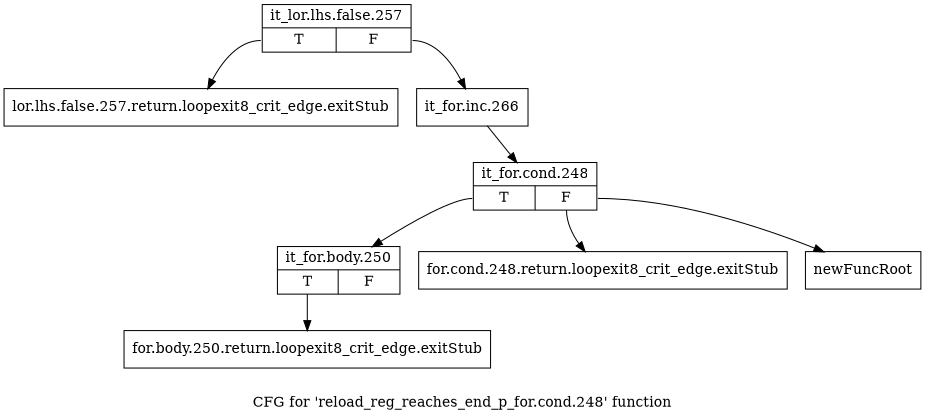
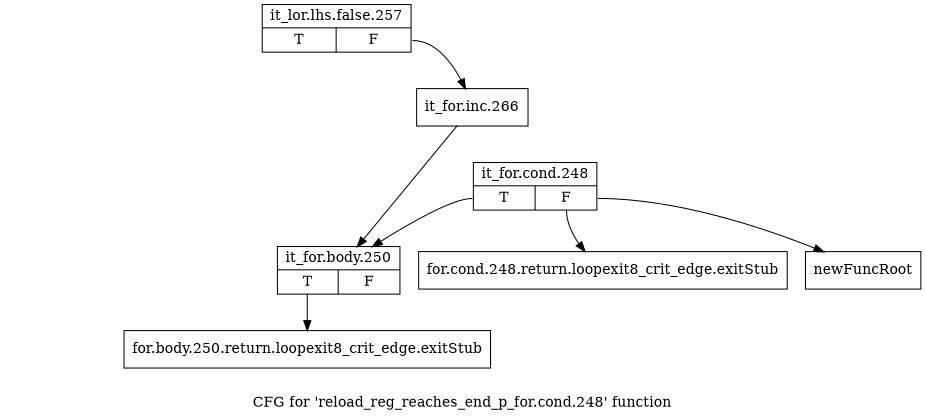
(201, 107) -> none
(499, 140) -> (411, 182)
